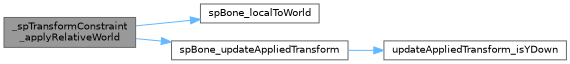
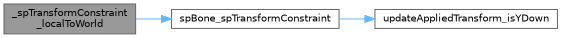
(260, 13) -> none
(70, 32) -> (70, 19)
(260, 50) -> (255, 19)
